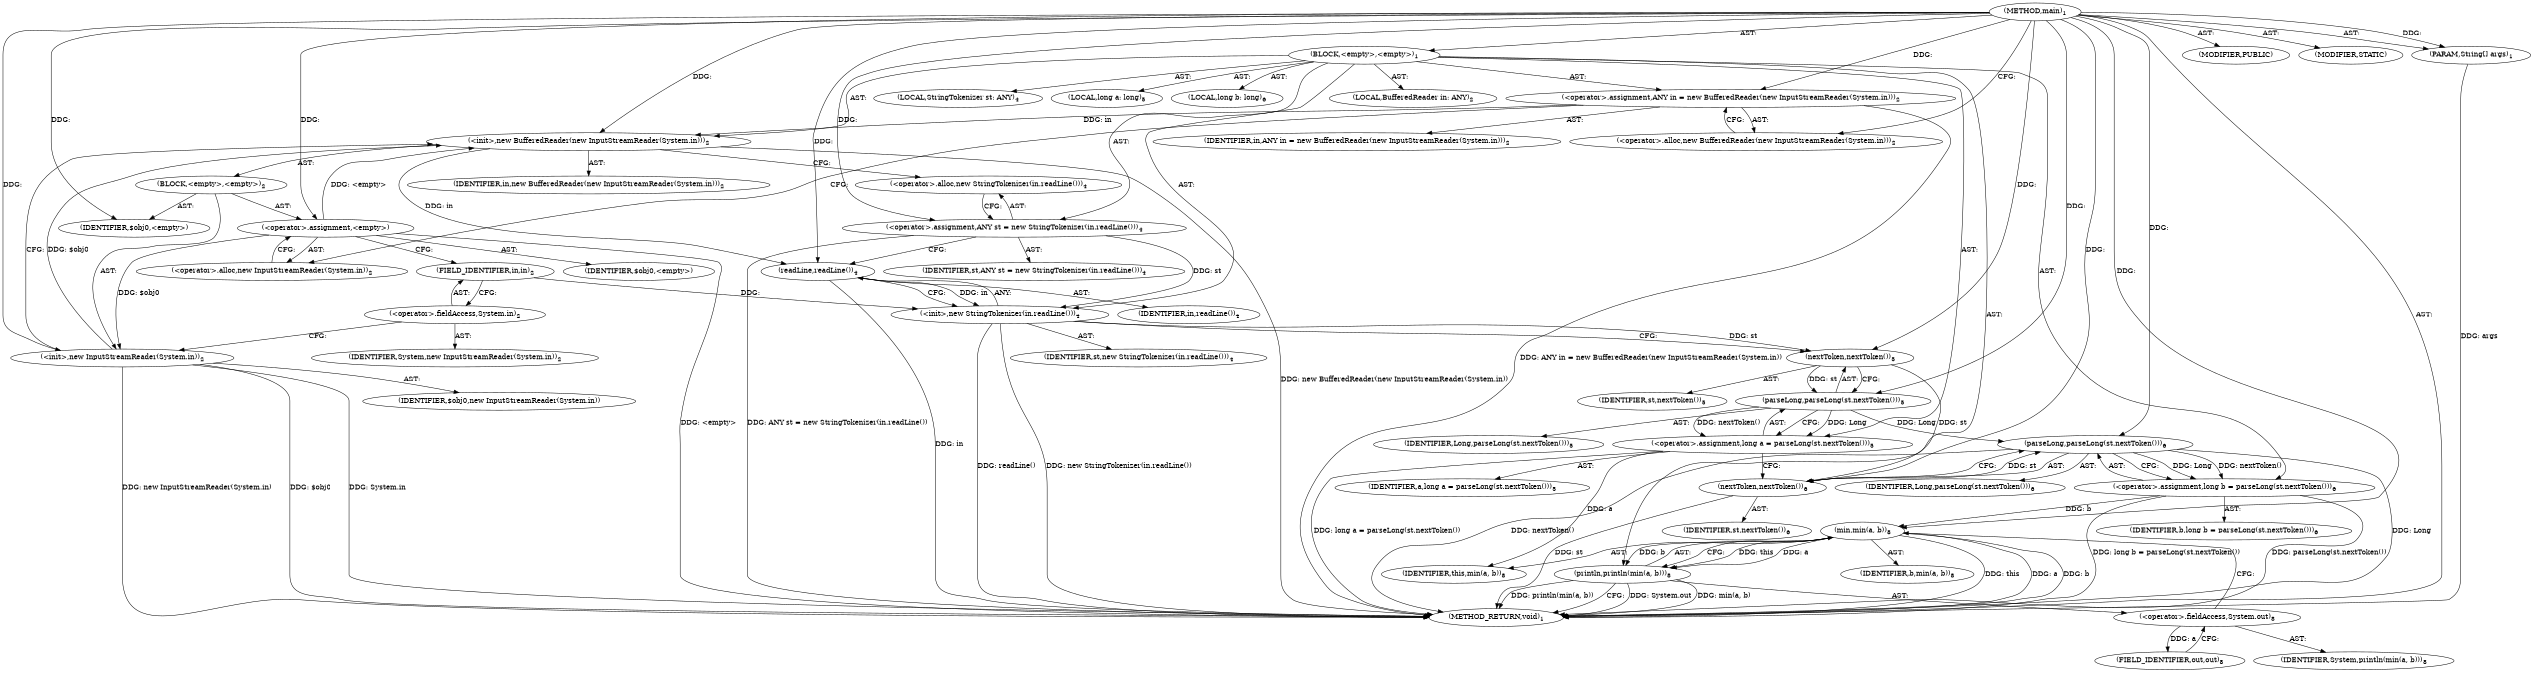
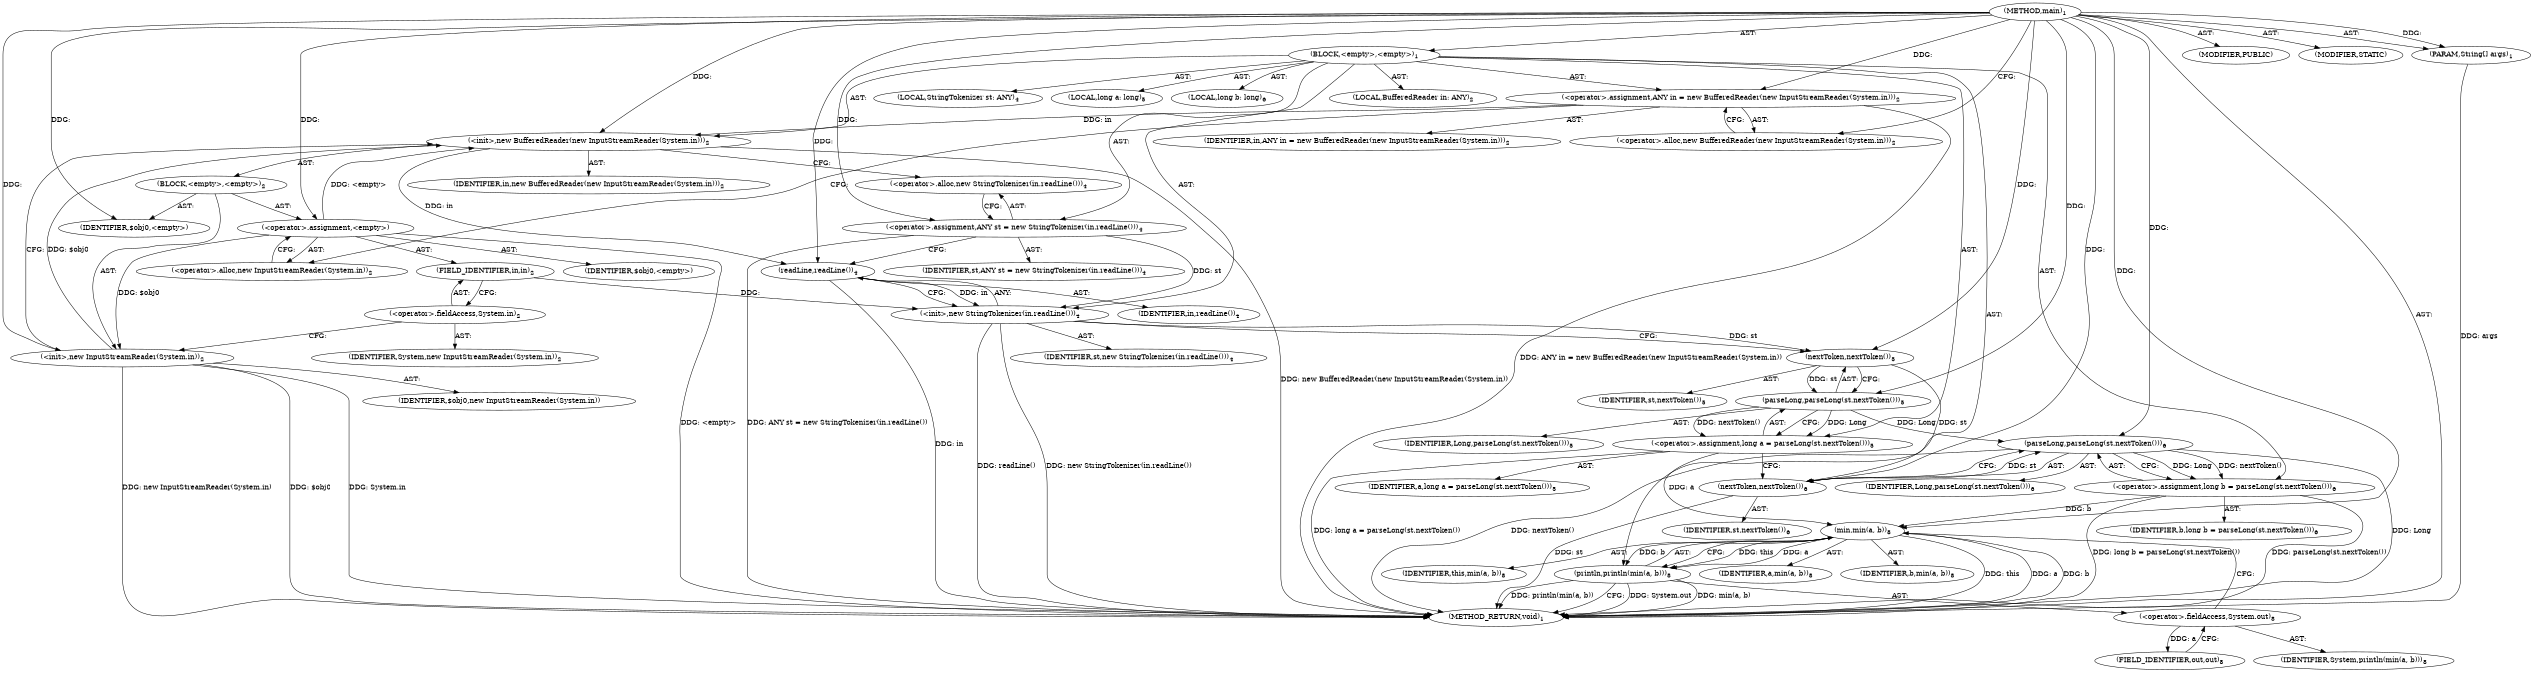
(425, 250) -> (425, 250)
(1583, 511) -> (1707, 513)
none -> (1766, 574)
